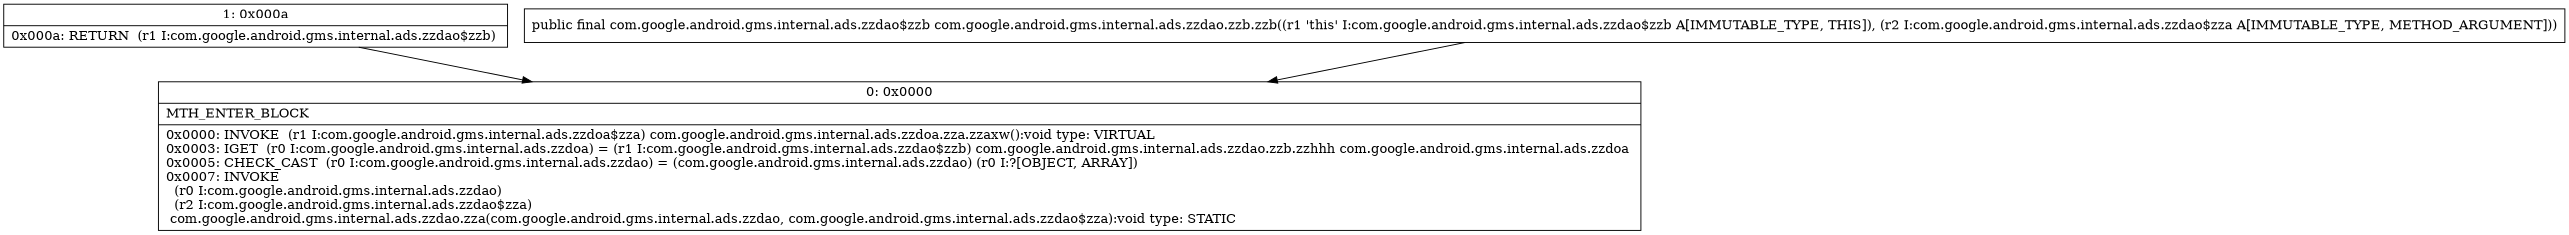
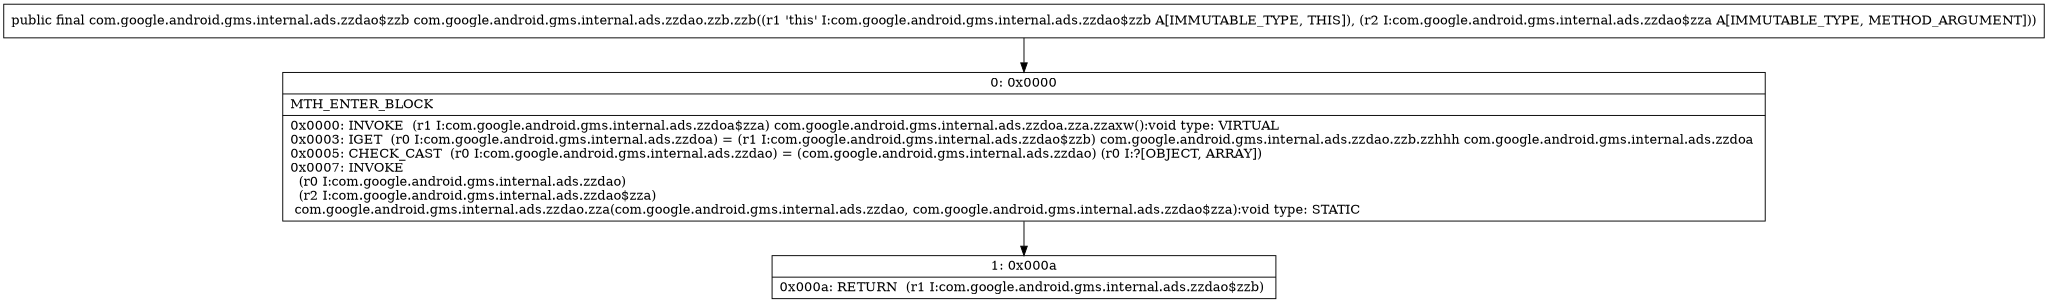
(441, 64) -> (1024, 234)
